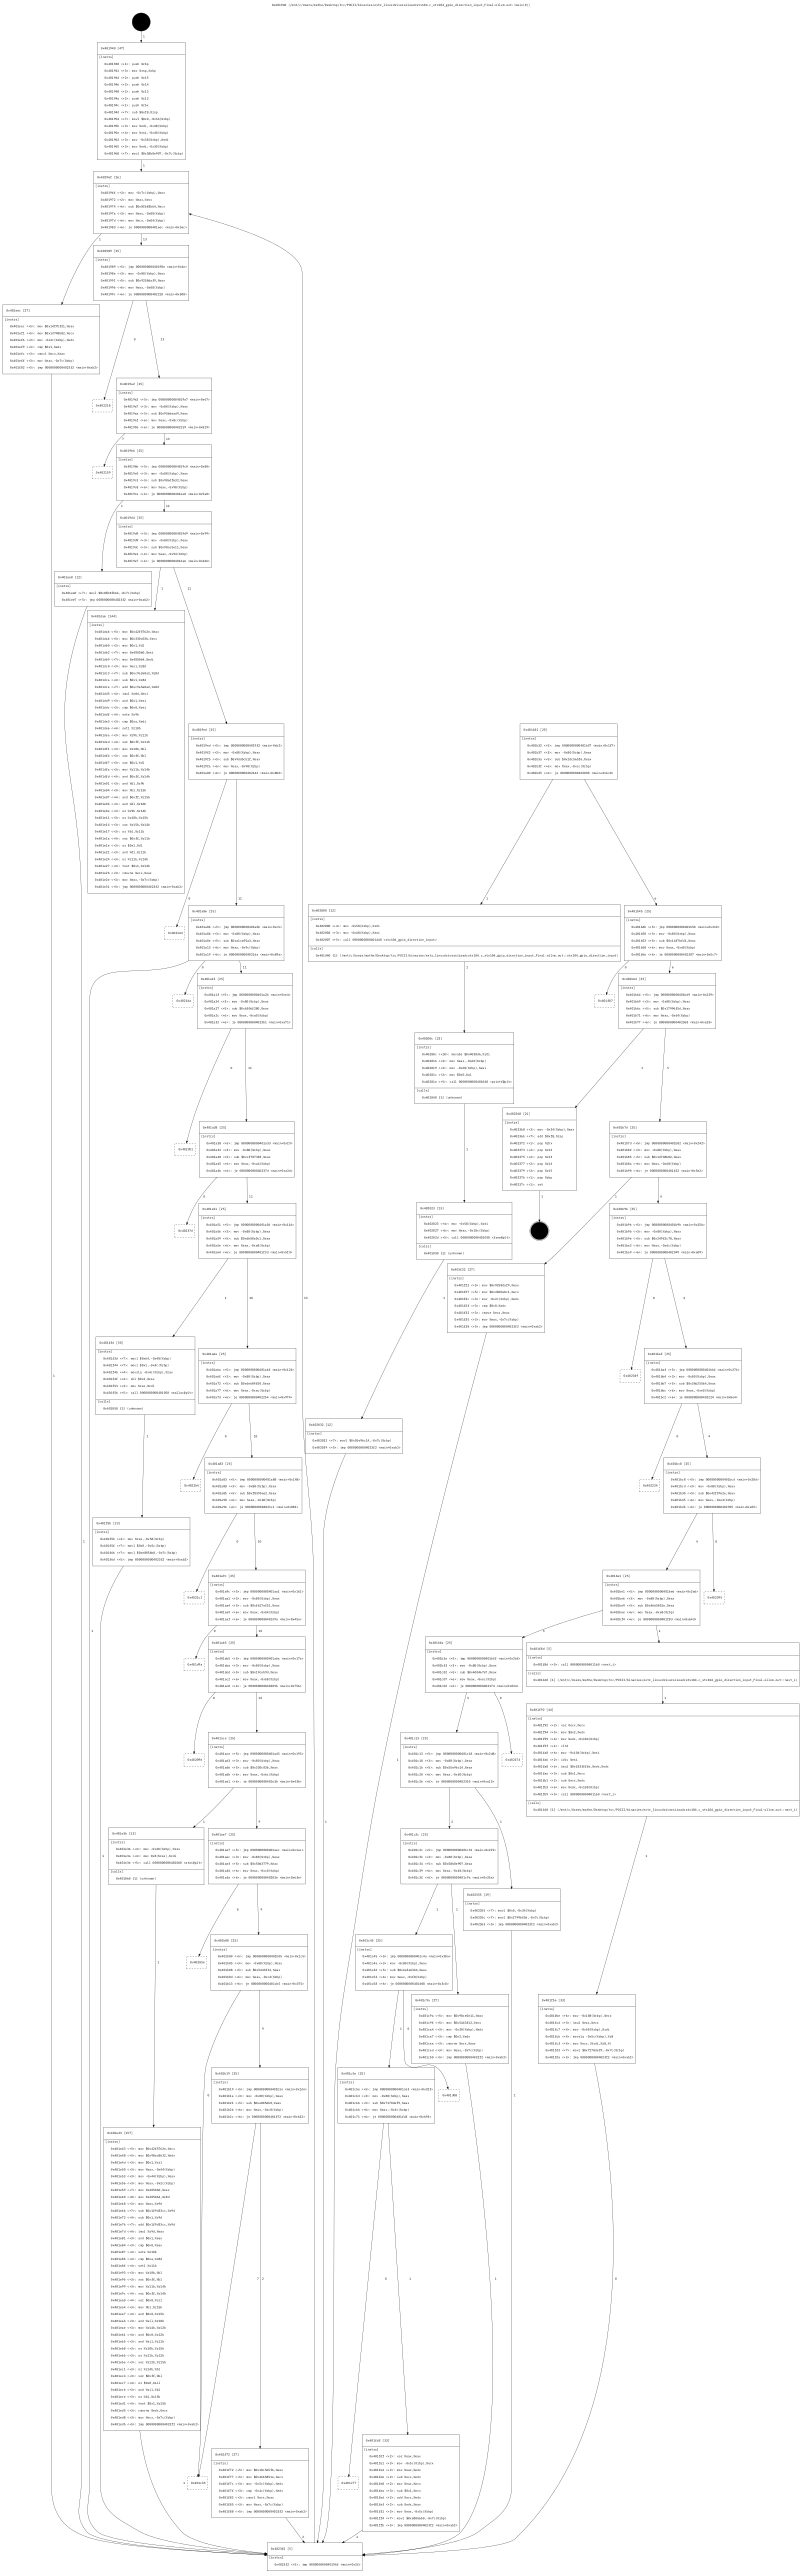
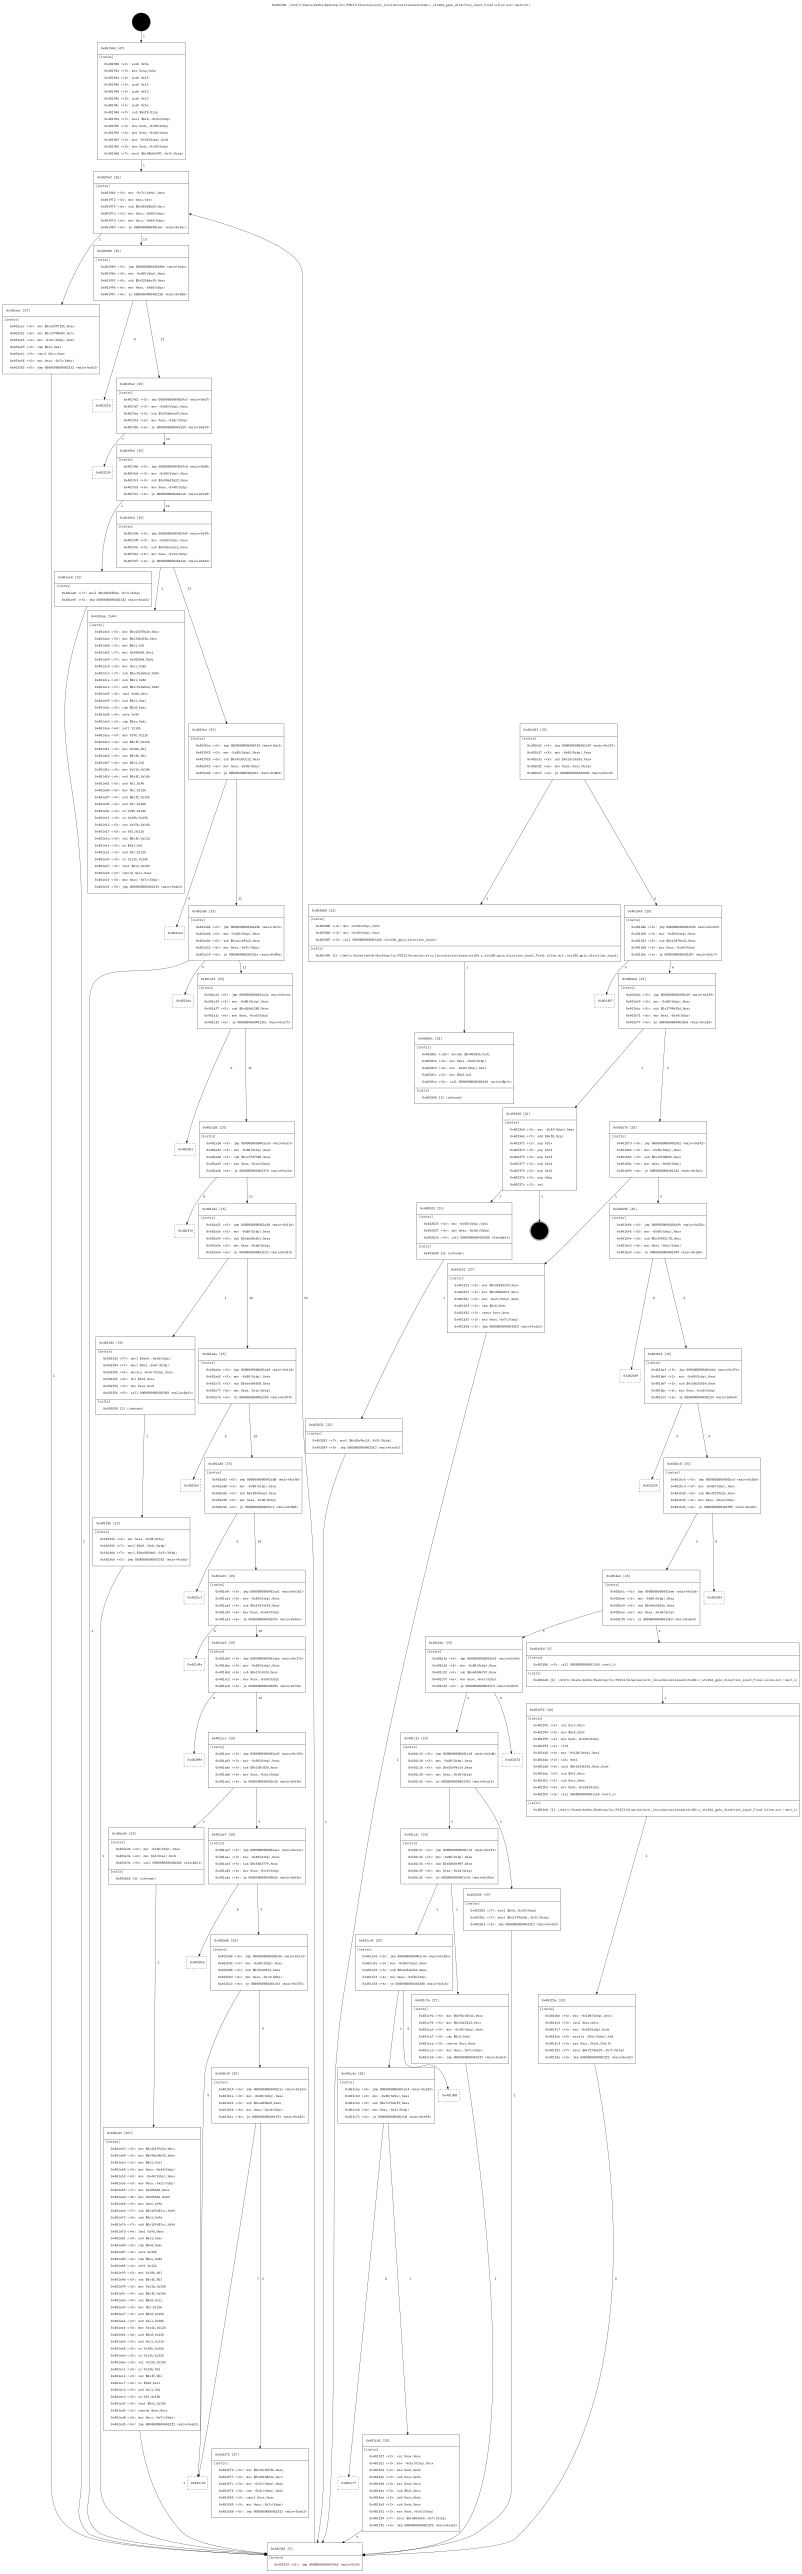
(464, 1152) -> (497, 1195)
(294, 2530) -> none
